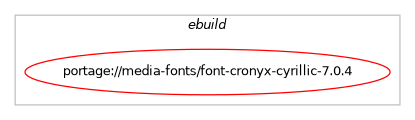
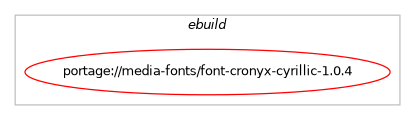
(208, 72) -> (208, 72)
